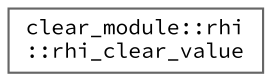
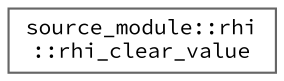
(136, 41) -> (142, 41)
